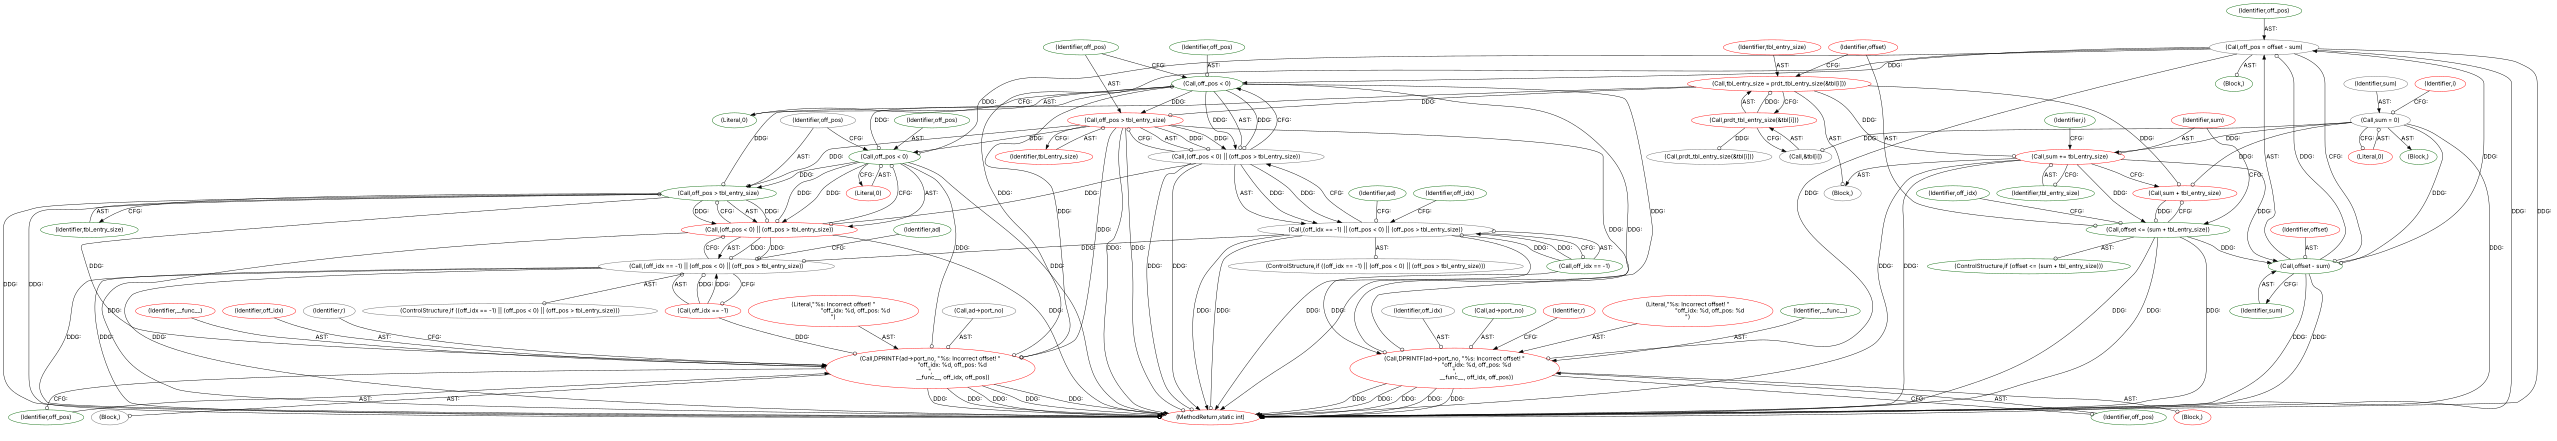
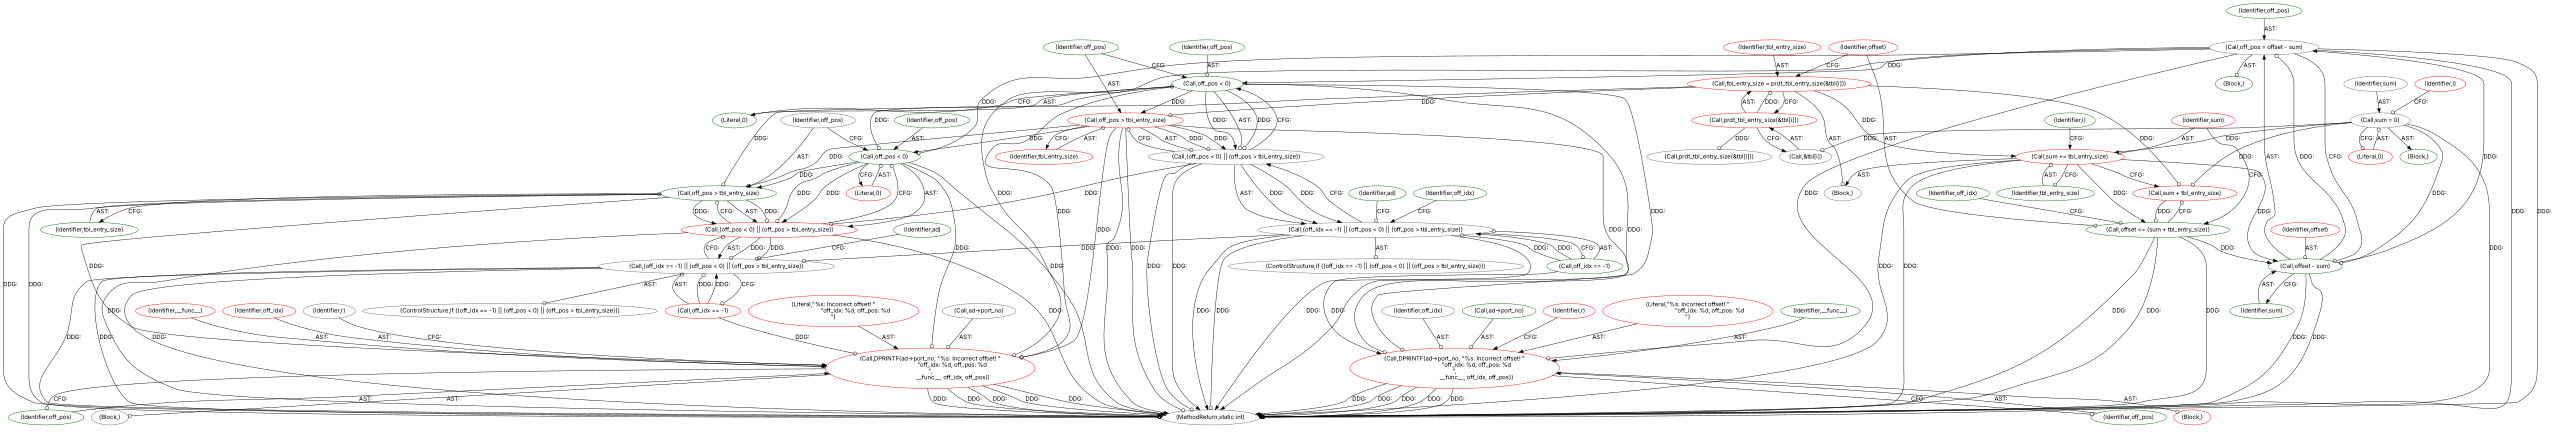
(1903, 148) -> (1903, 148)
(2029, 266) -> none
(1211, 417) -> (1211, 417)
